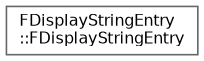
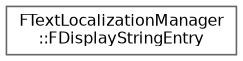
(102, 31) -> (121, 31)
